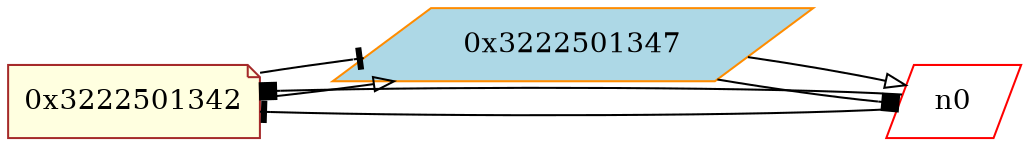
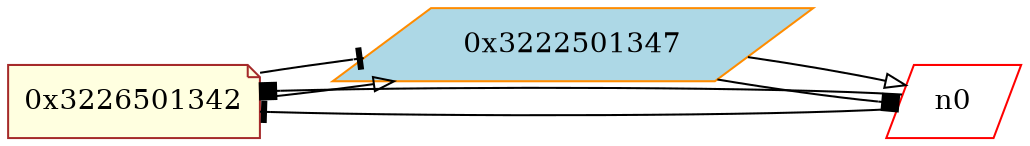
(134, 102) -> (134, 102)
